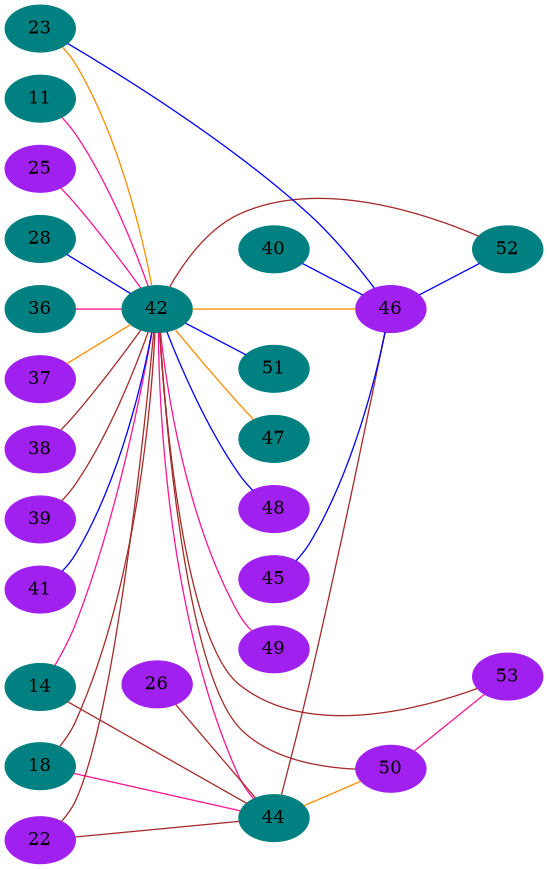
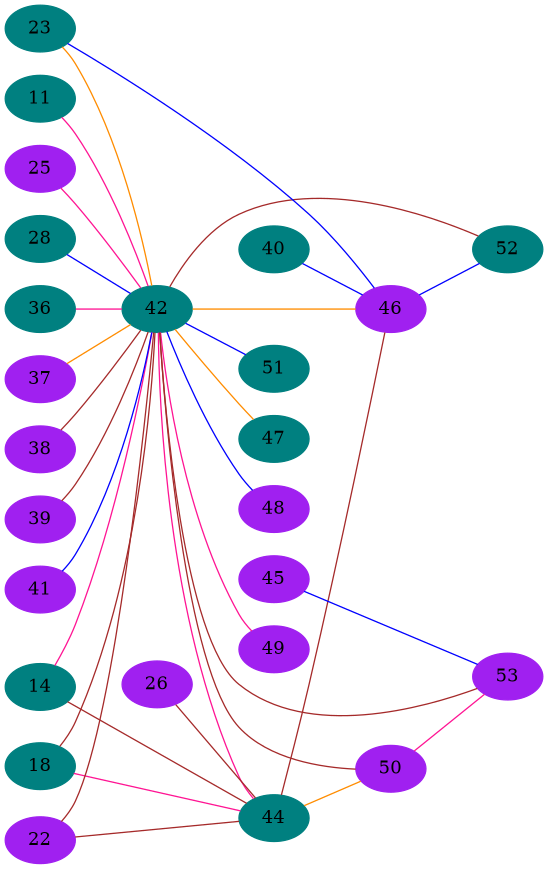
(352, 451) -> (391, 628)
